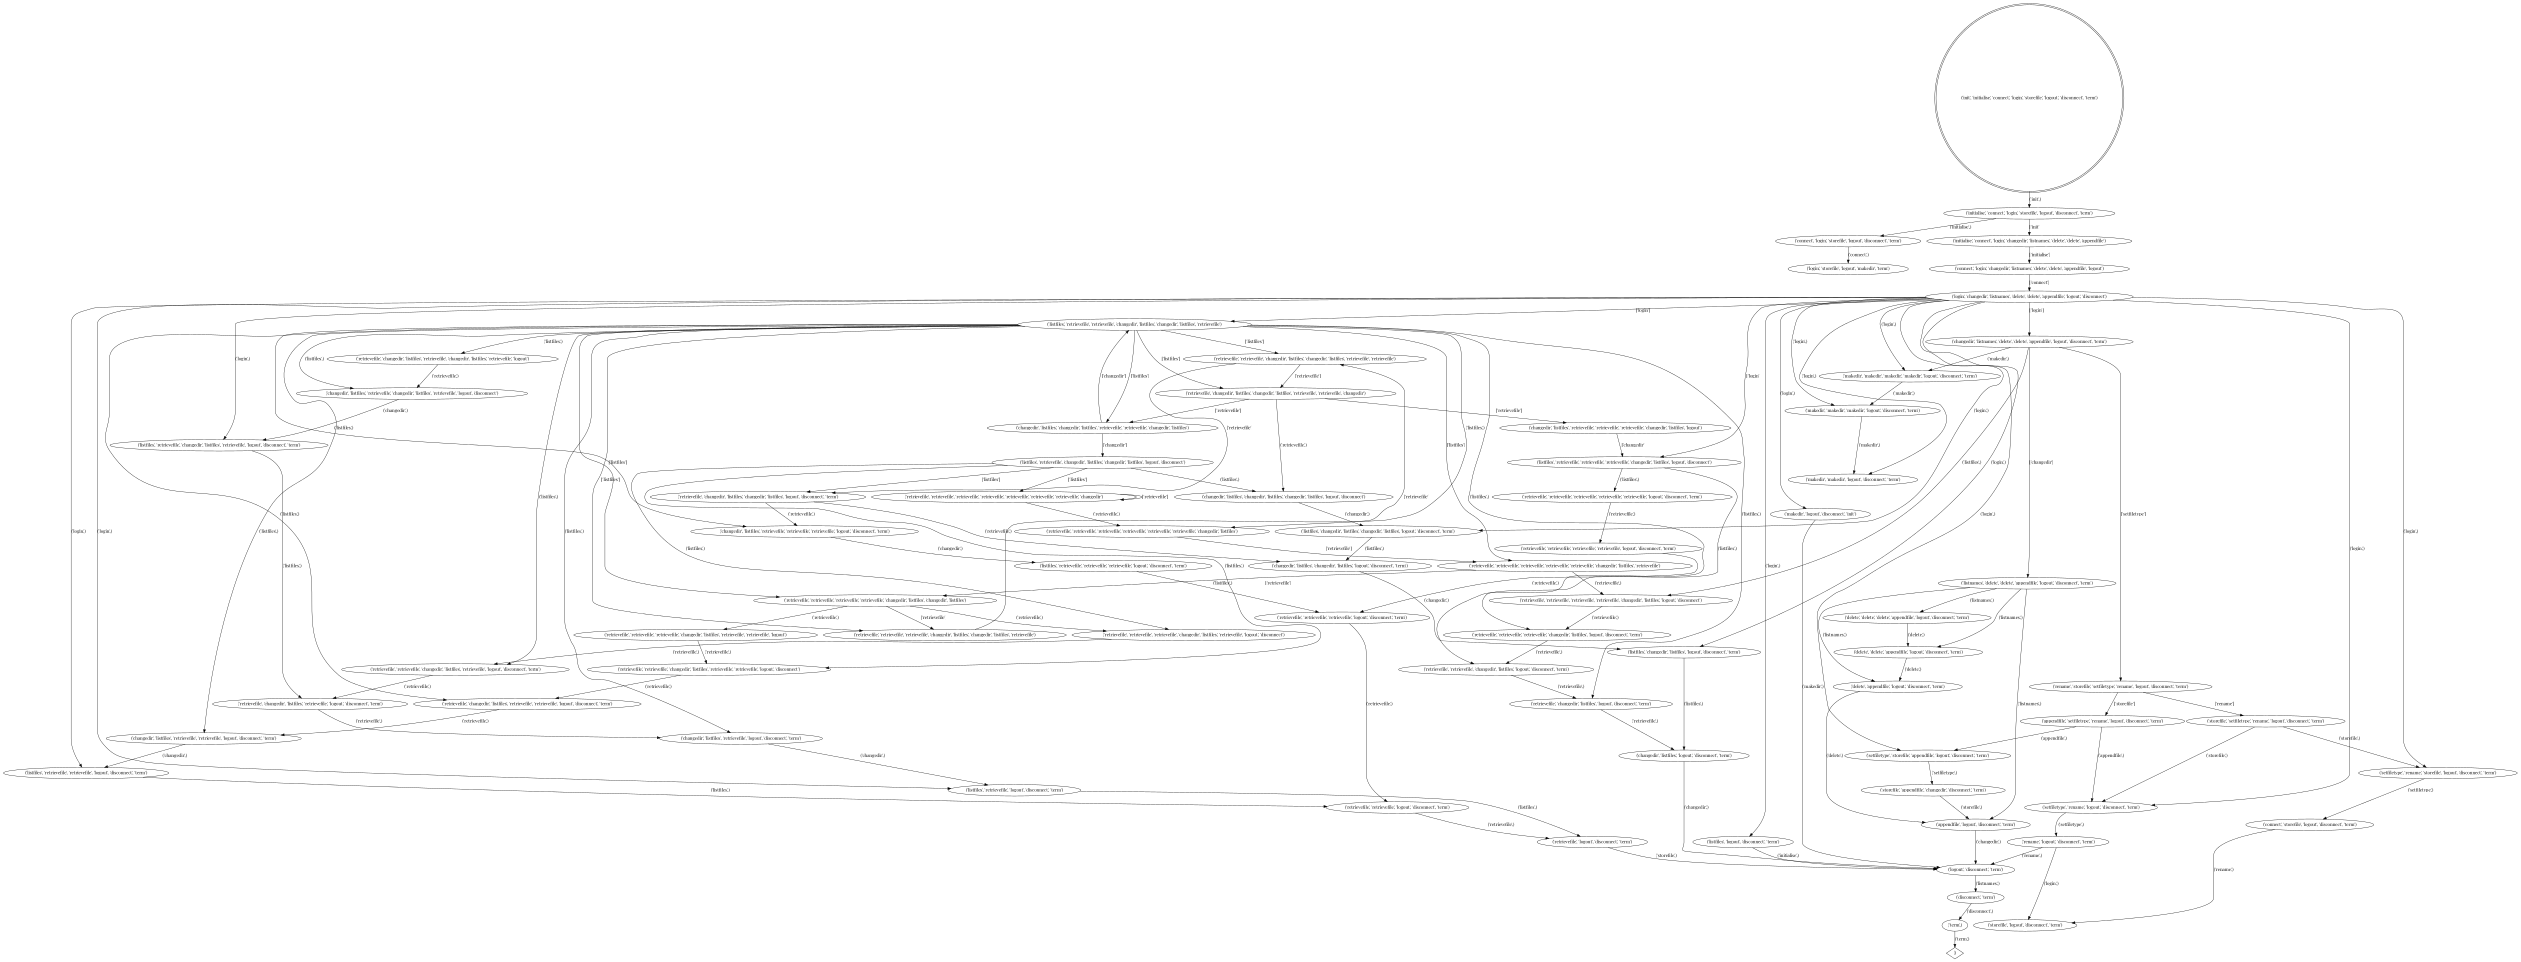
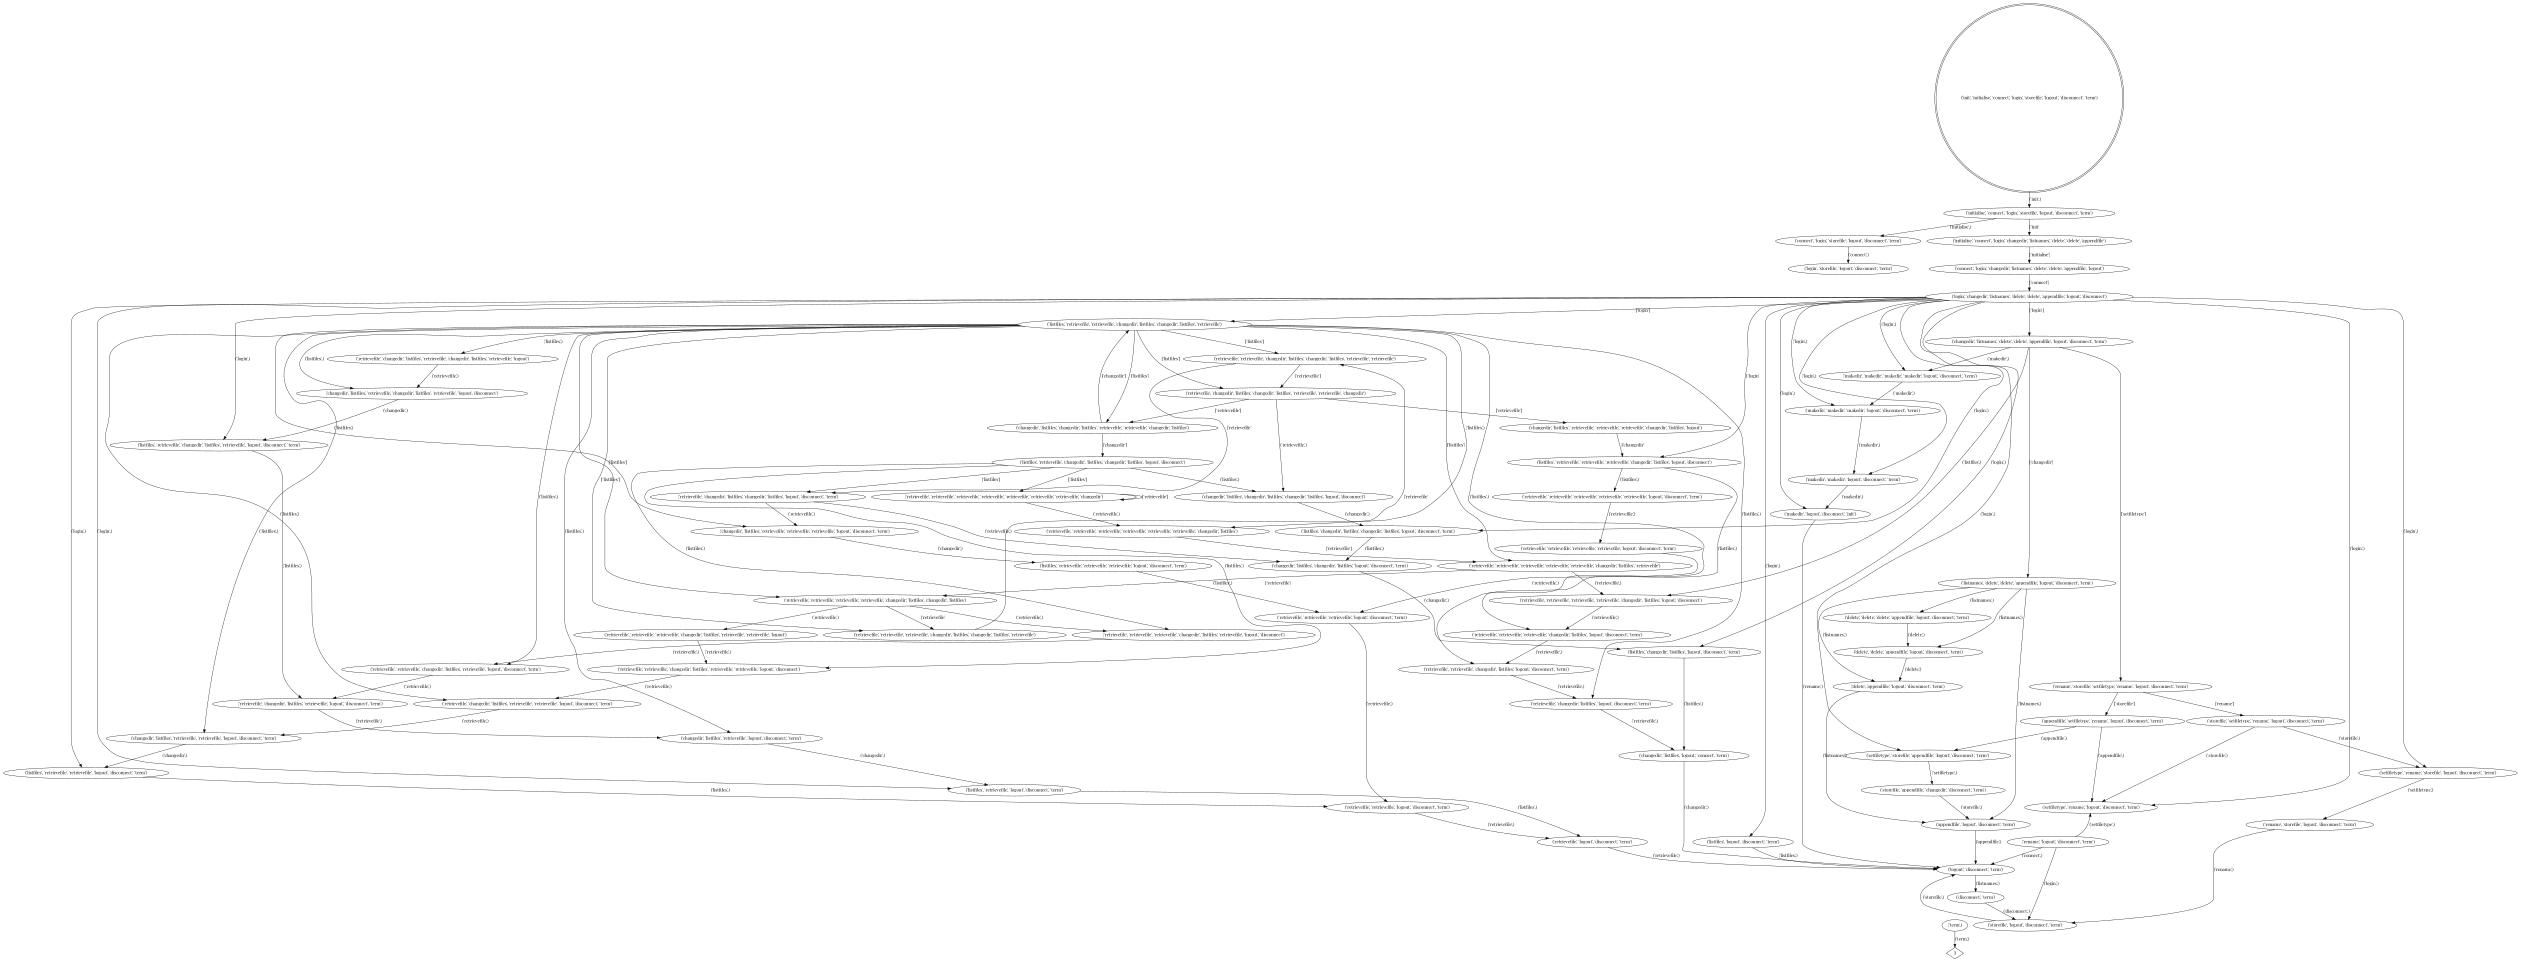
(1848, 269) -> (1848, 269)
none -> (1838, 496)
(1813, 687) -> (1813, 687)
(1684, 756) -> (1684, 756)
(1835, 756) -> (1835, 756)
(2057, 821) -> (2085, 829)
(2310, 825) -> (2310, 825)
(1989, 842) -> (1989, 842)
(1666, 856) -> (1666, 856)
(1788, 856) -> (1788, 856)
(2032, 856) -> (2032, 856)
none -> (1935, 909)
(1966, 910) -> (1999, 911)
